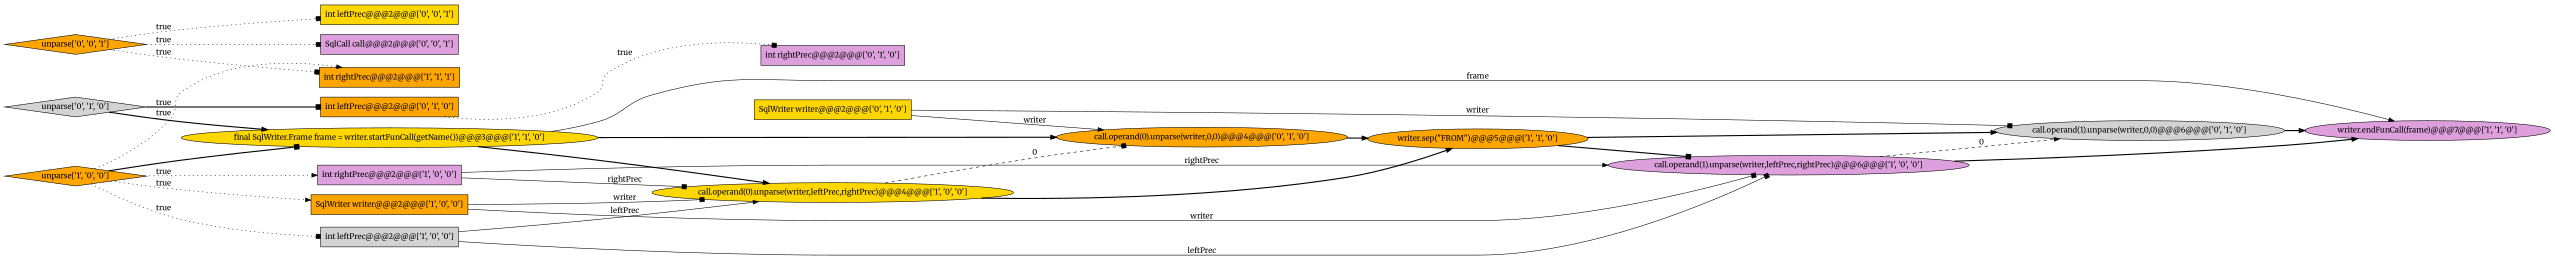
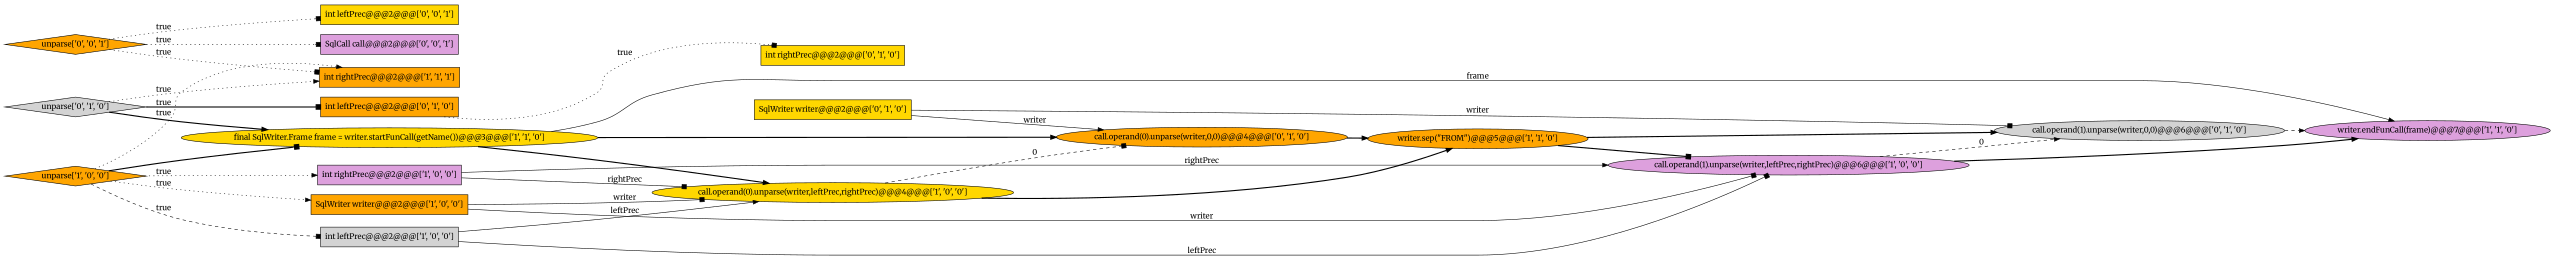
(833, 55) -> (833, 55)
none -> (211, 89)
(2292, 131) -> (2292, 131)
(200, 223) -> (200, 223)
